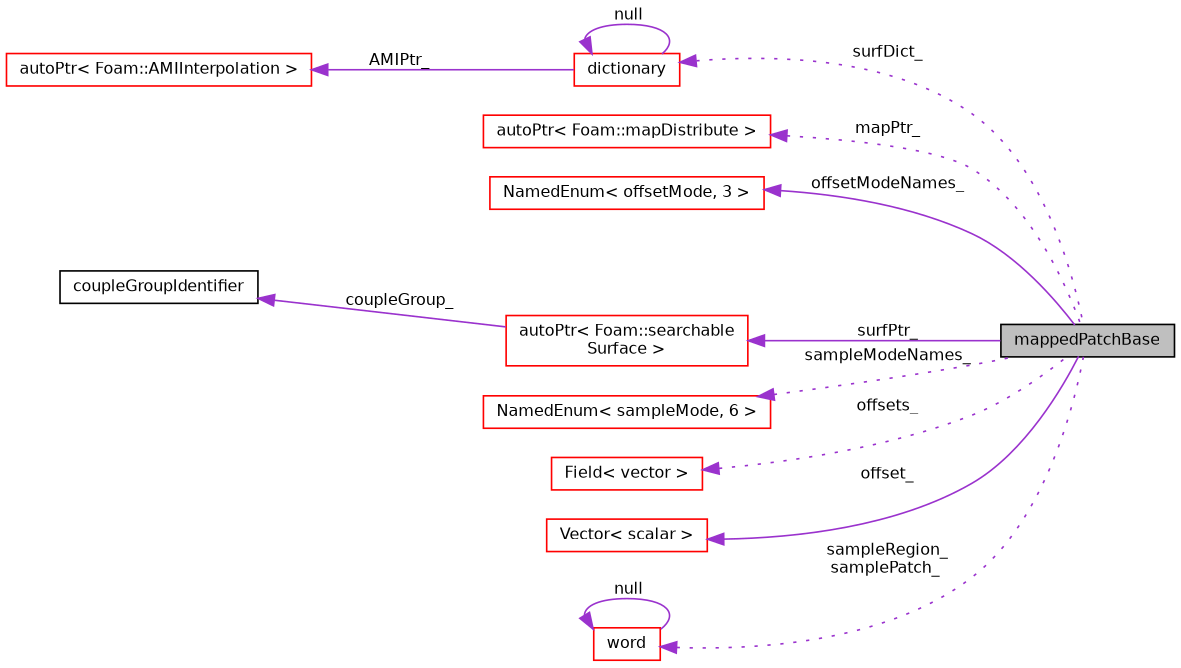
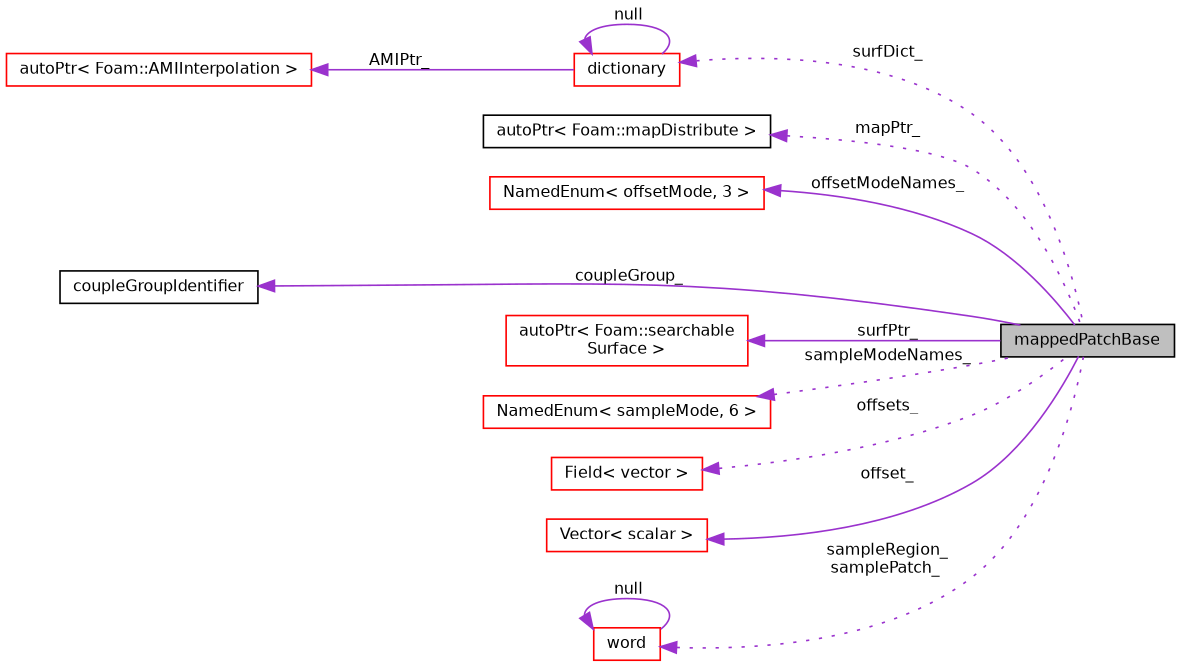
(627, 131) -> (627, 131)
(390, 314) -> (649, 285)
